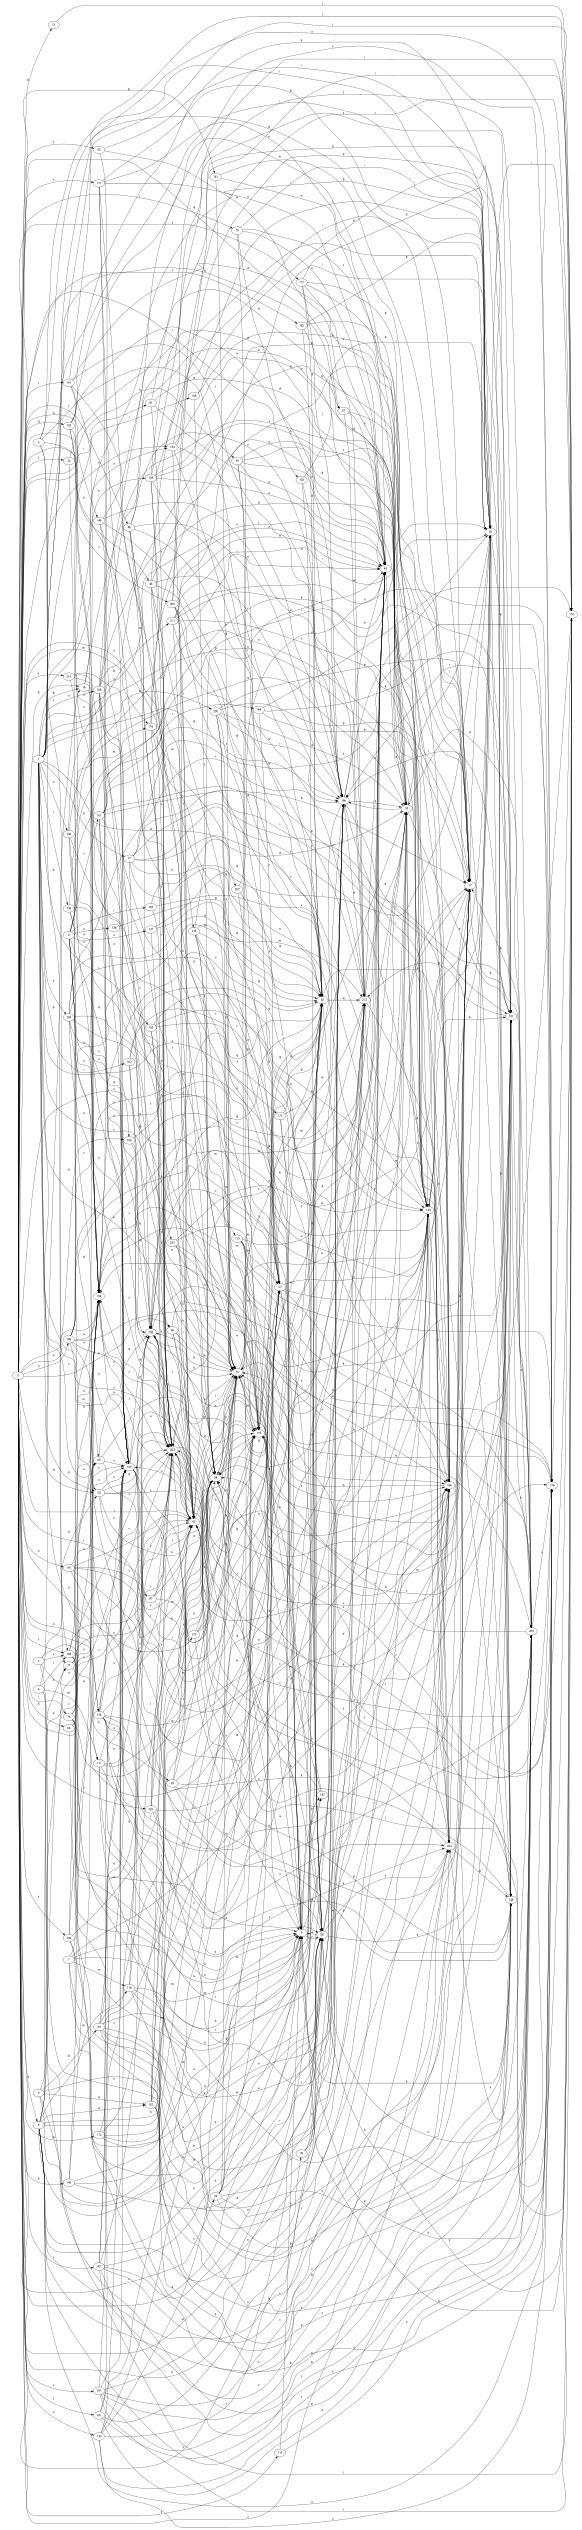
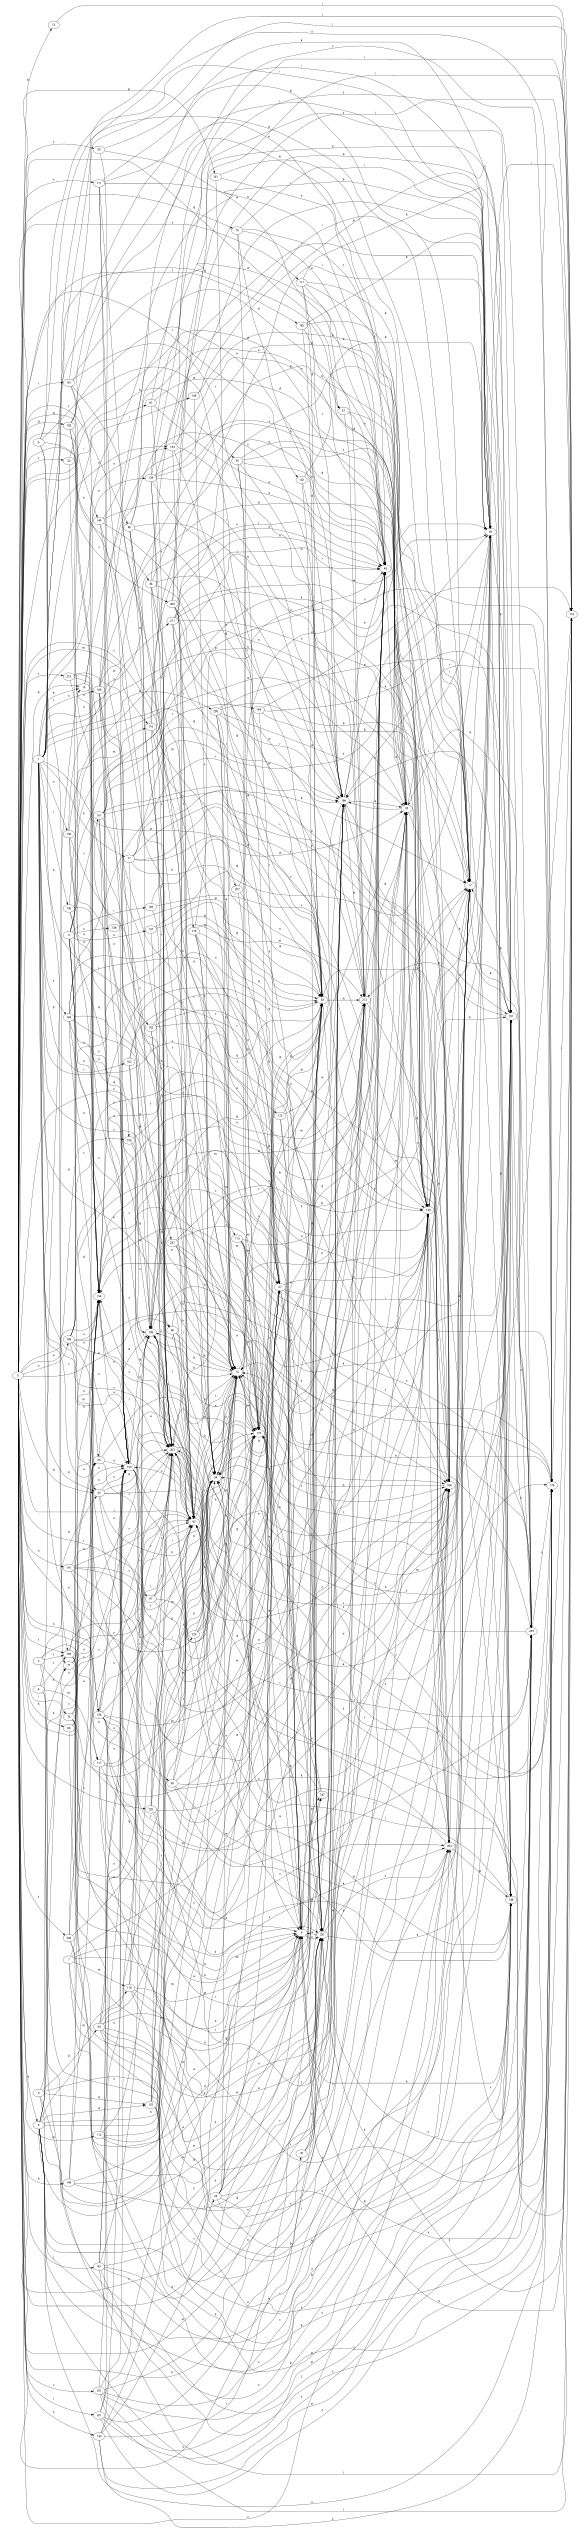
(230, 899) -> (235, 813)
(280, 2453) -> none
